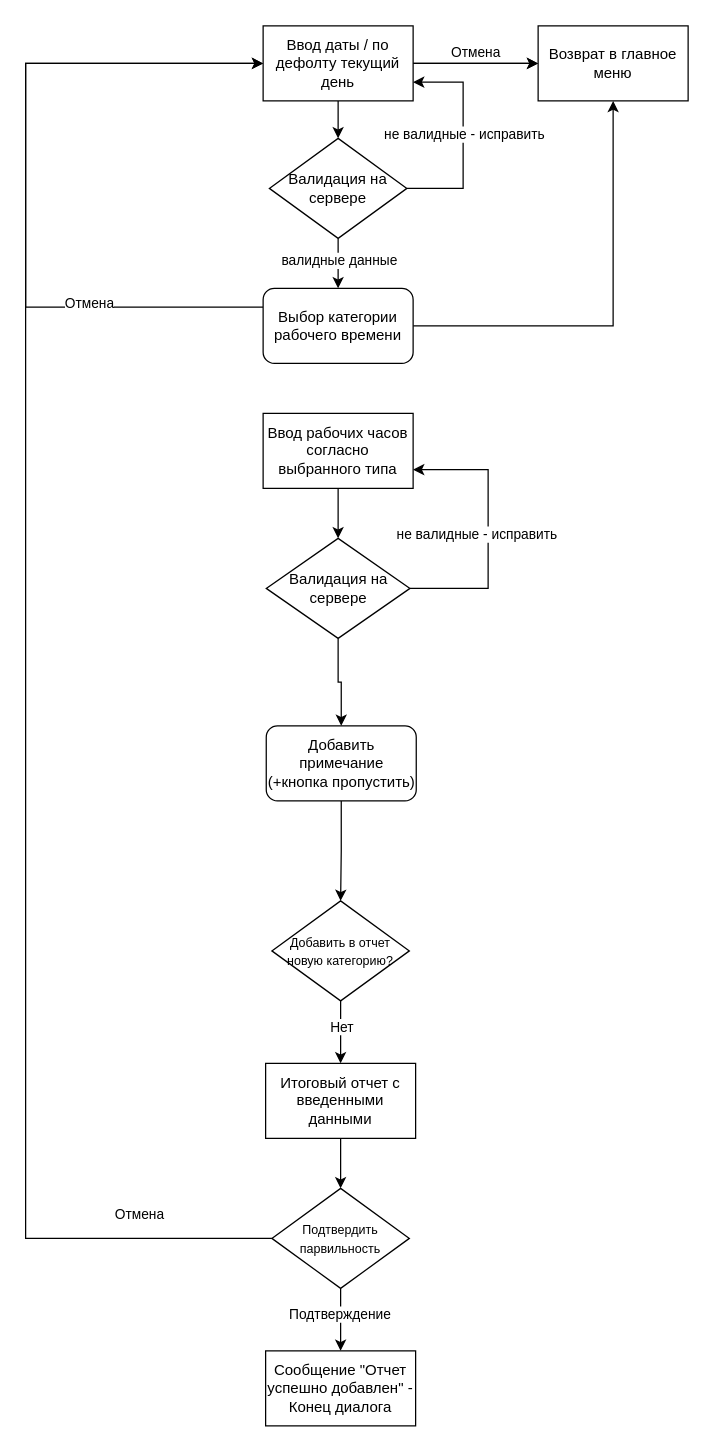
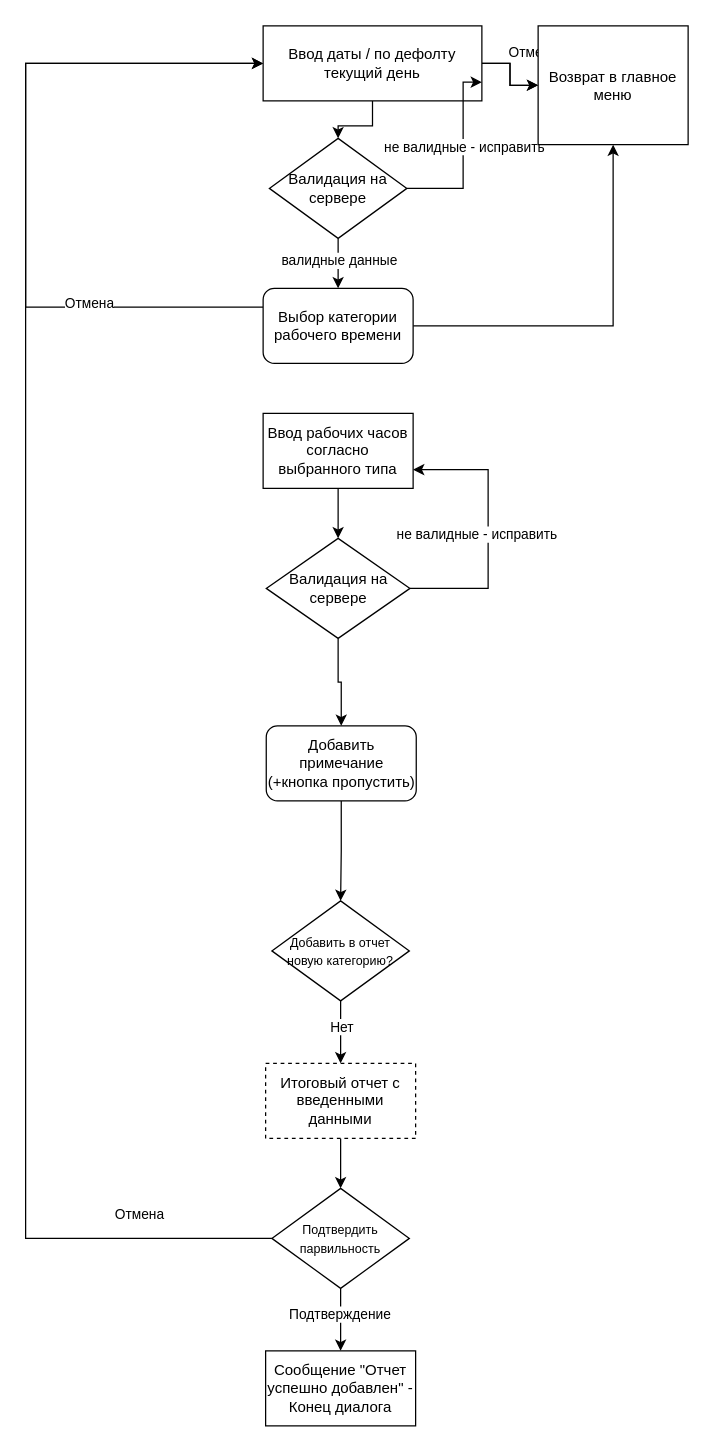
(338, 63) -> (373, 63)
(613, 63) -> (613, 85)
(341, 1101) -> (341, 1101)
